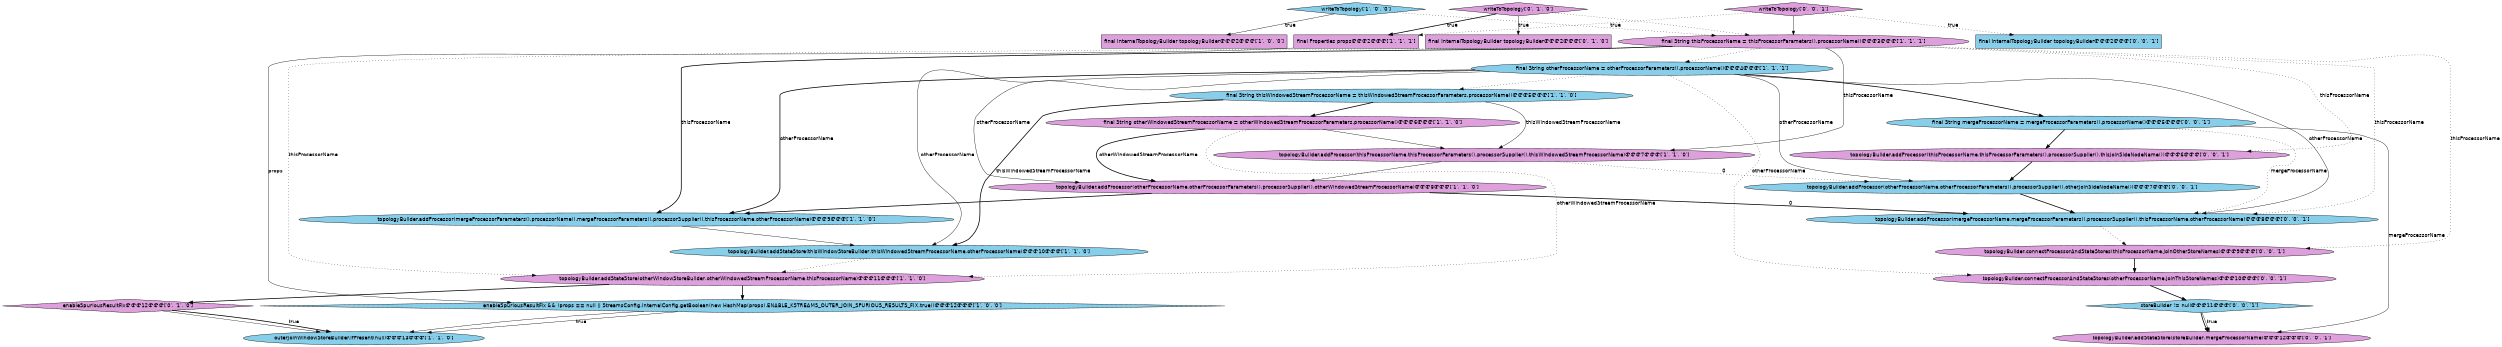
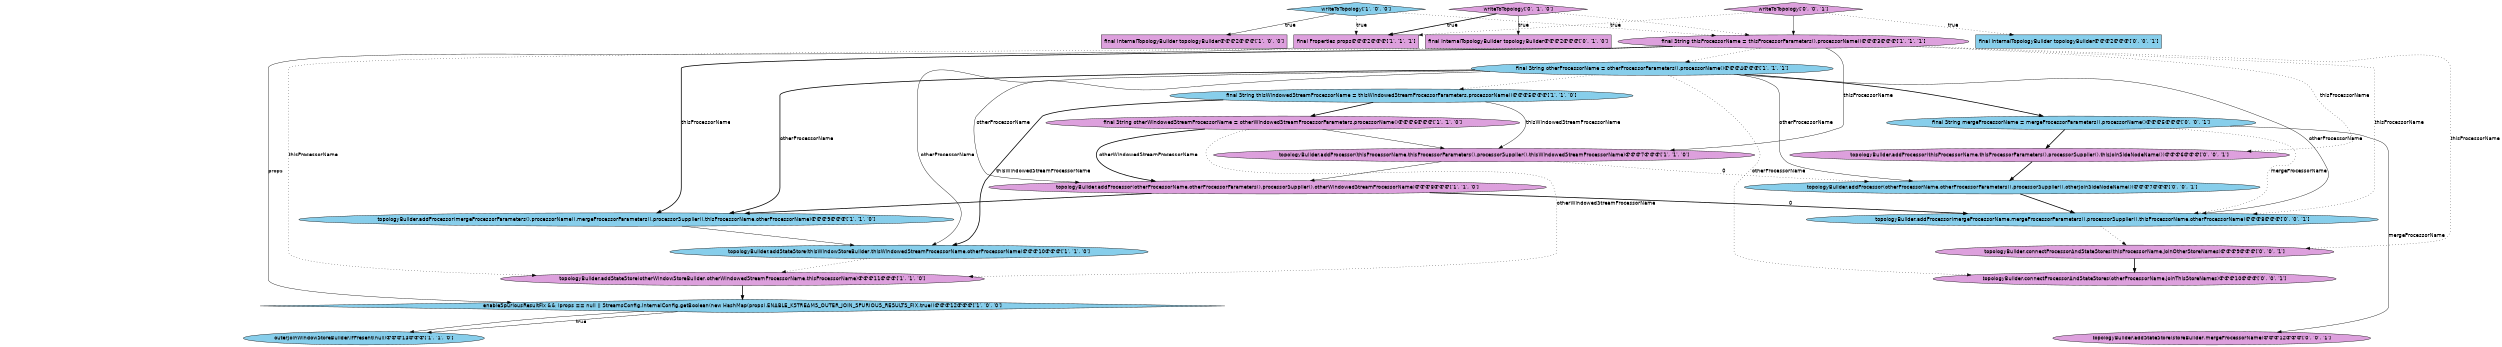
none -> (1356, 24)
(128, 306) -> none
(2199, 306) -> none
